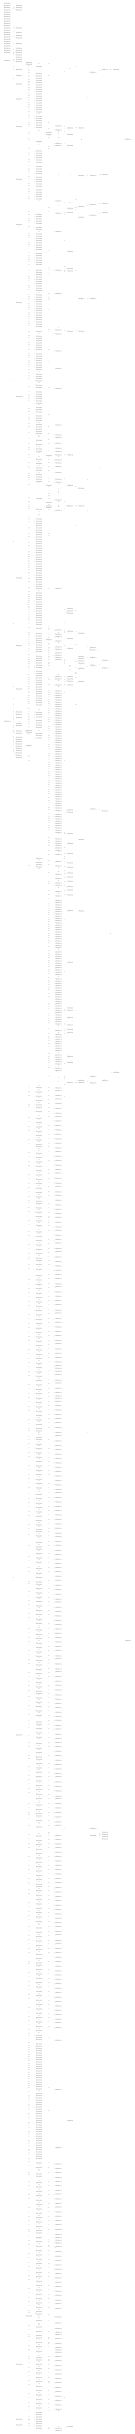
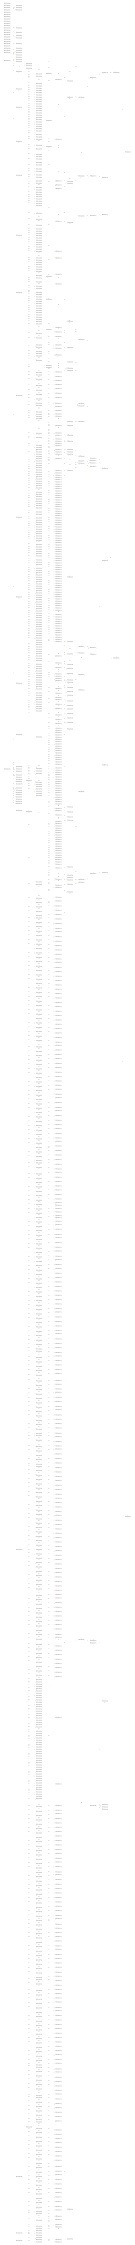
(81, 217) -> none
